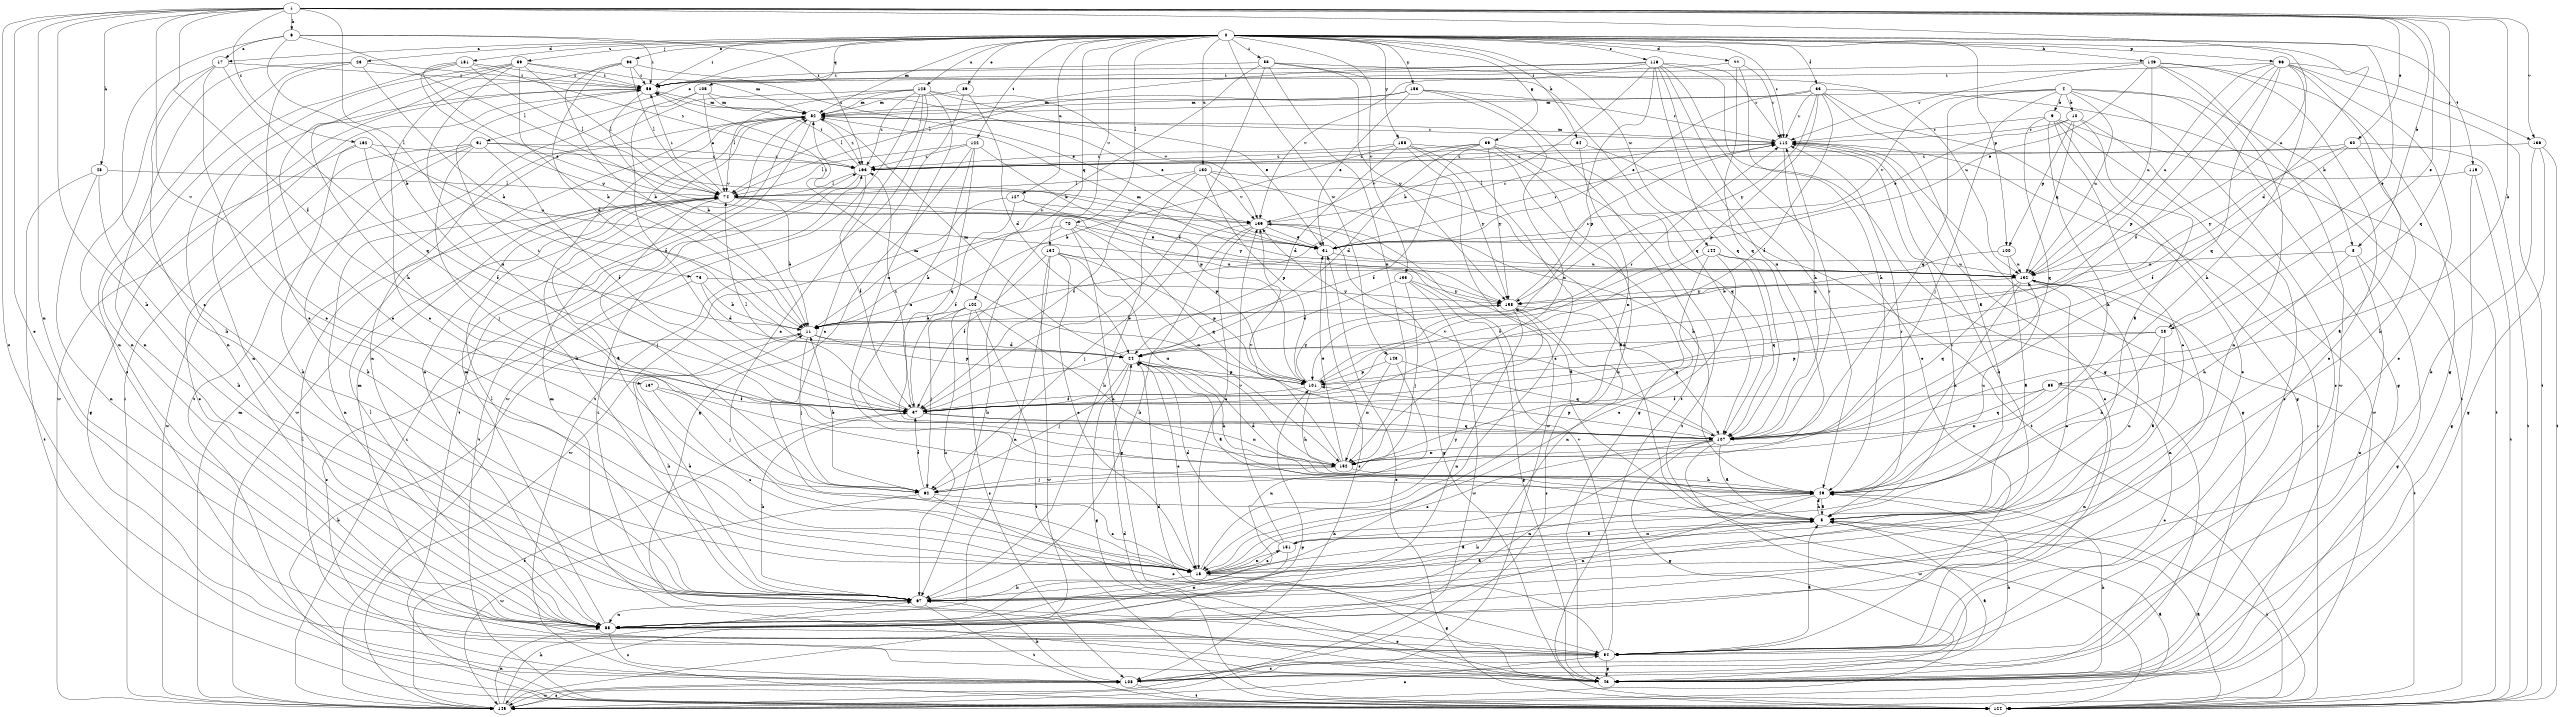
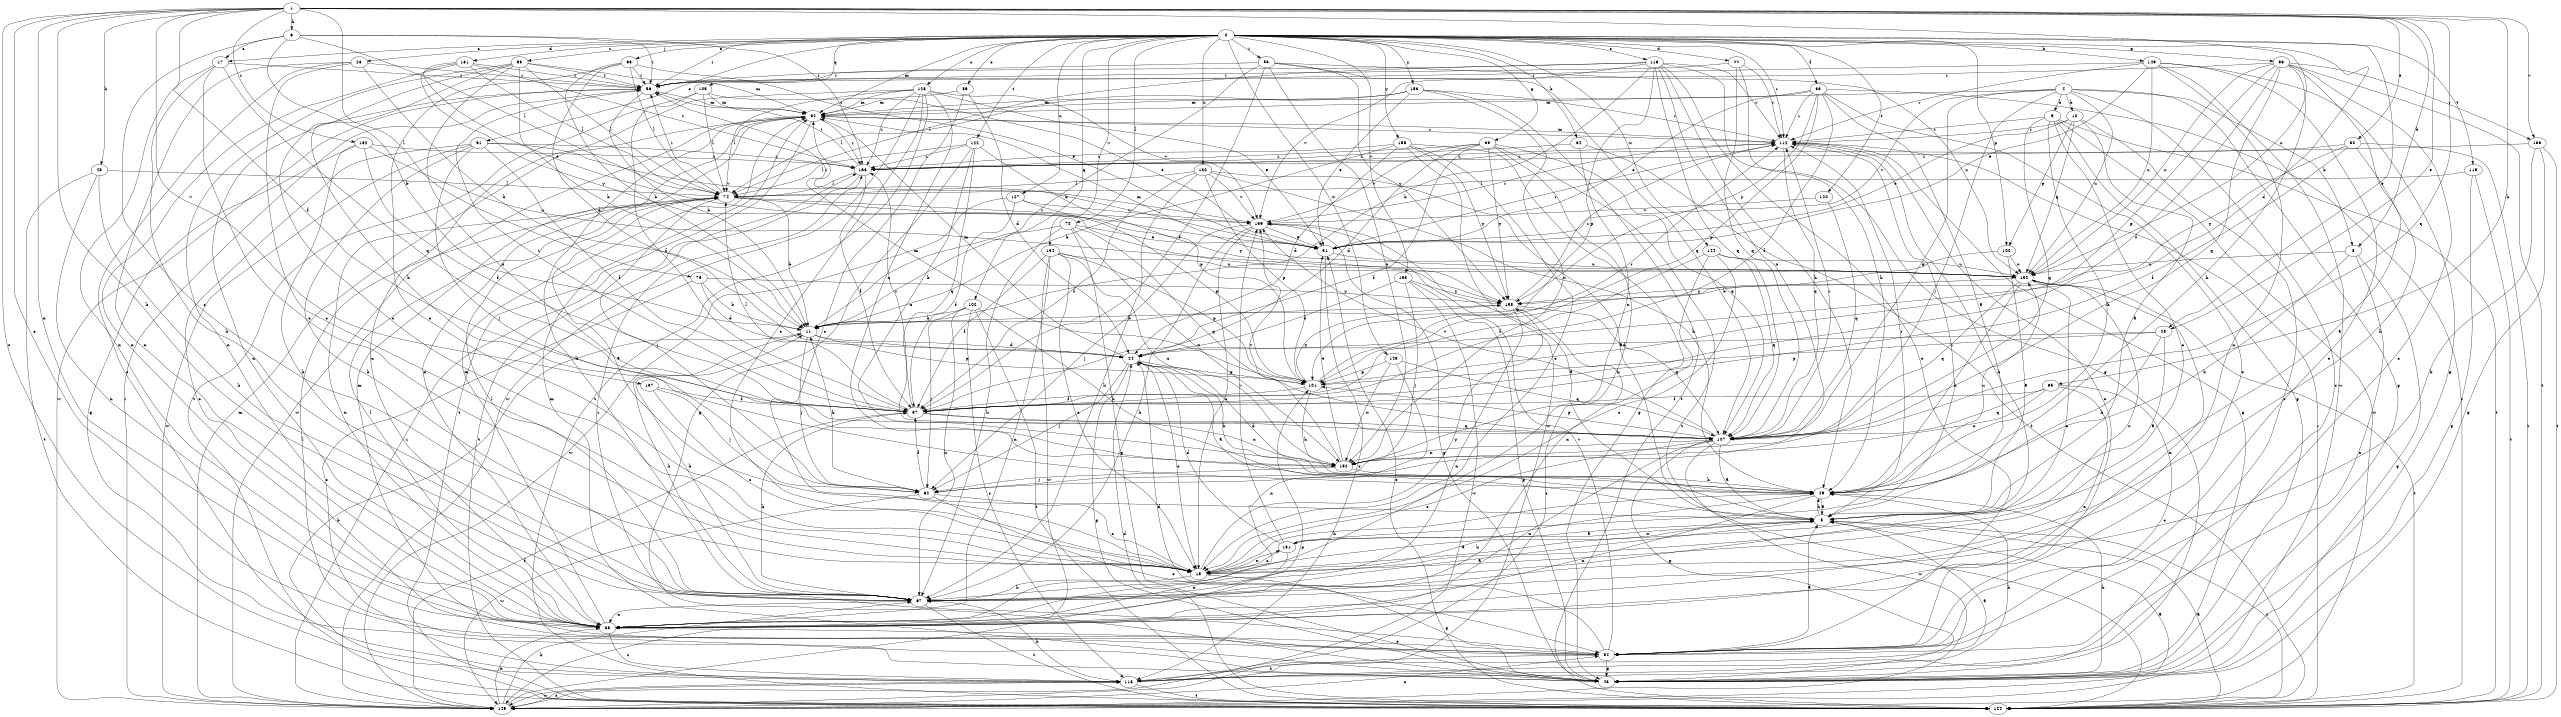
(713, 143) -> (713, 143)
none -> (1824, 197)
(1129, 682) -> (1129, 682)
